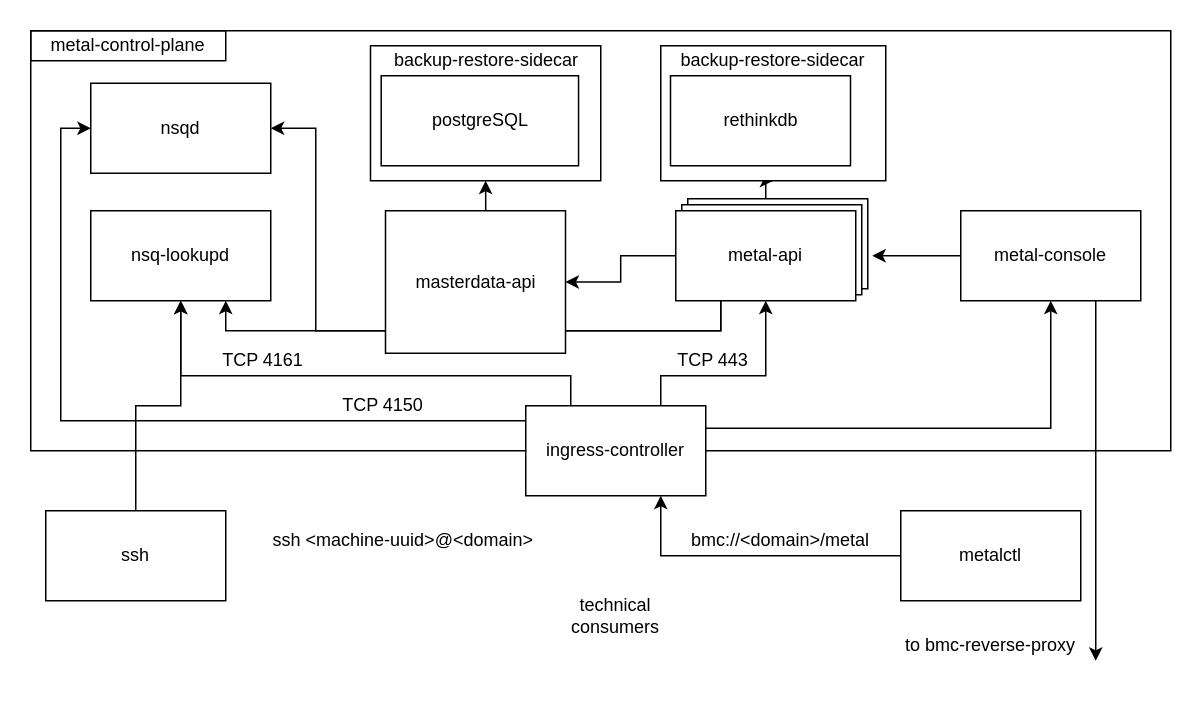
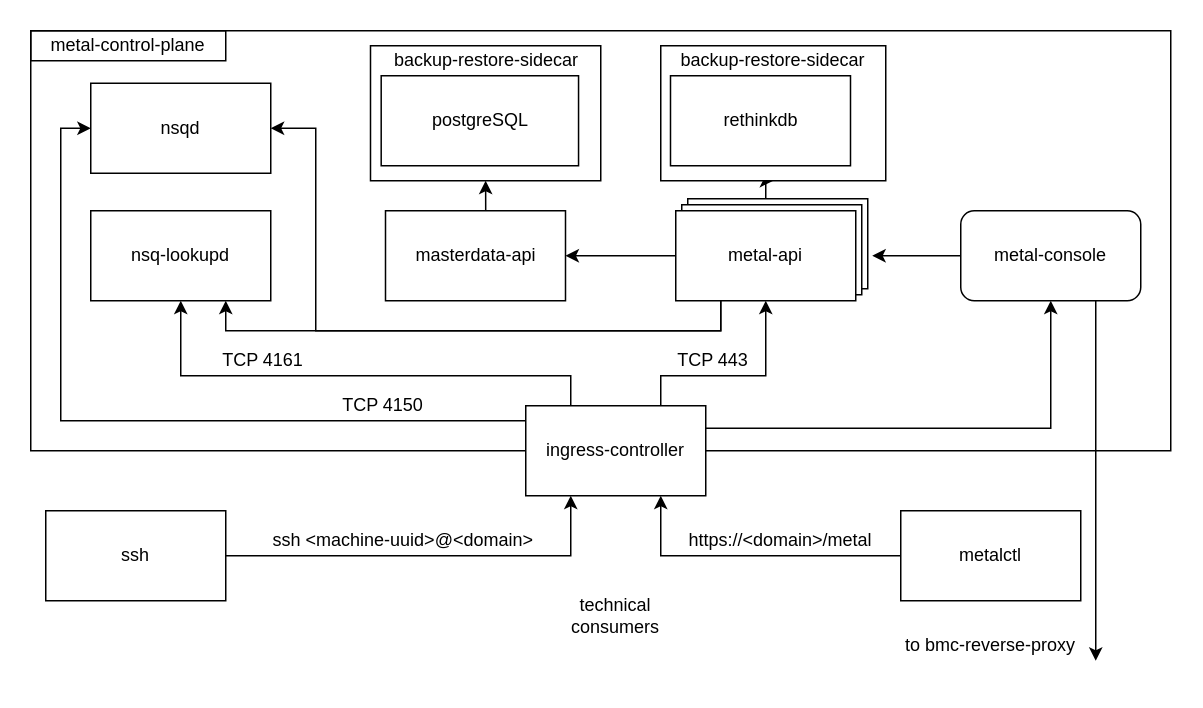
(1051, 256) -> (1051, 256)
(476, 282) -> (476, 256)
(136, 422) -> (423, 556)
(781, 541) -> (781, 541)
